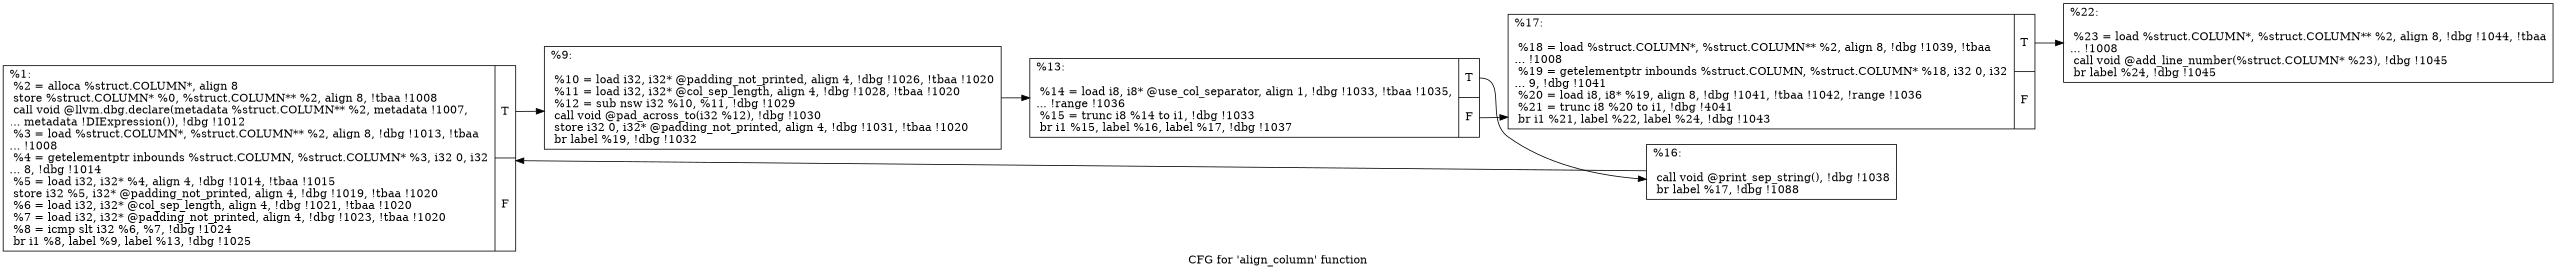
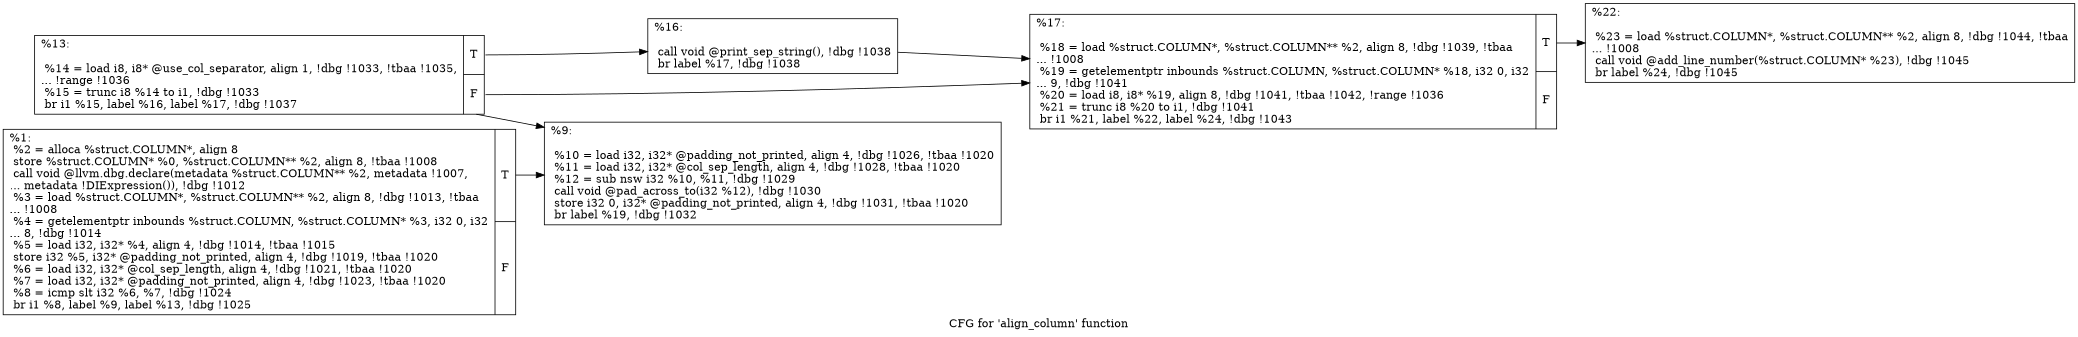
(1012, 98) -> (506, 120)
(1624, 107) -> (1146, 107)
(1085, 166) -> (960, 55)
(1726, 190) -> (727, 64)
